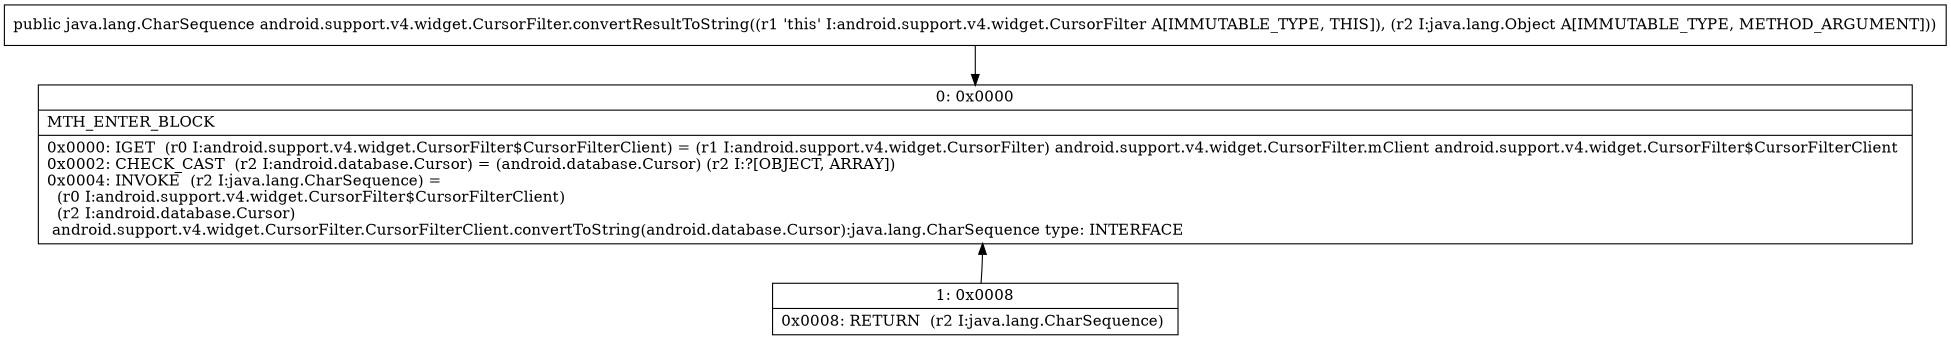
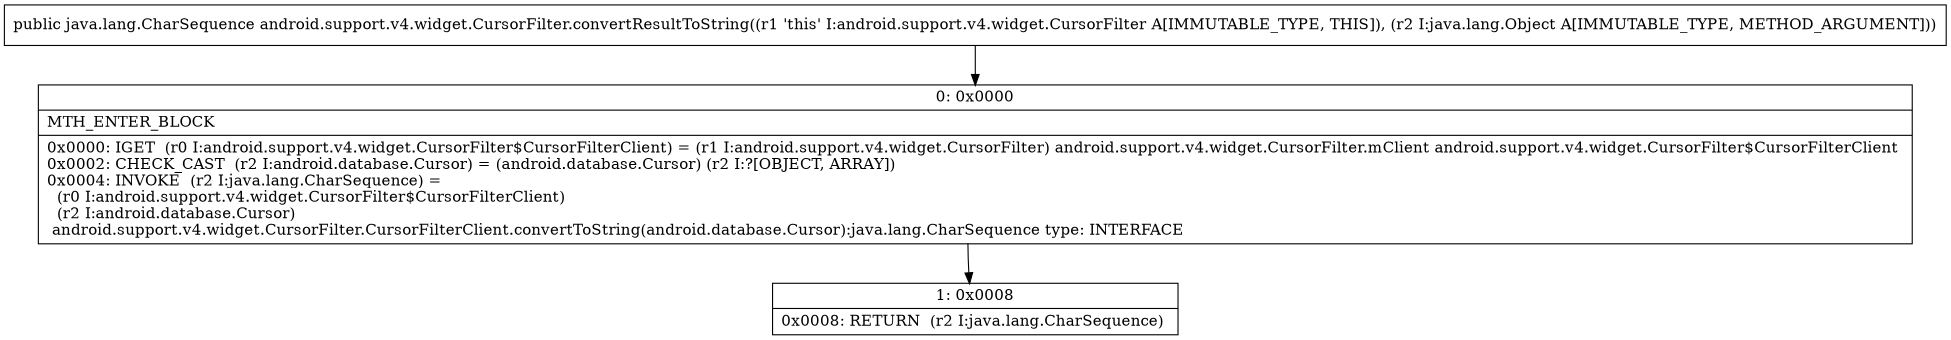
(982, 269) -> (968, 258)
